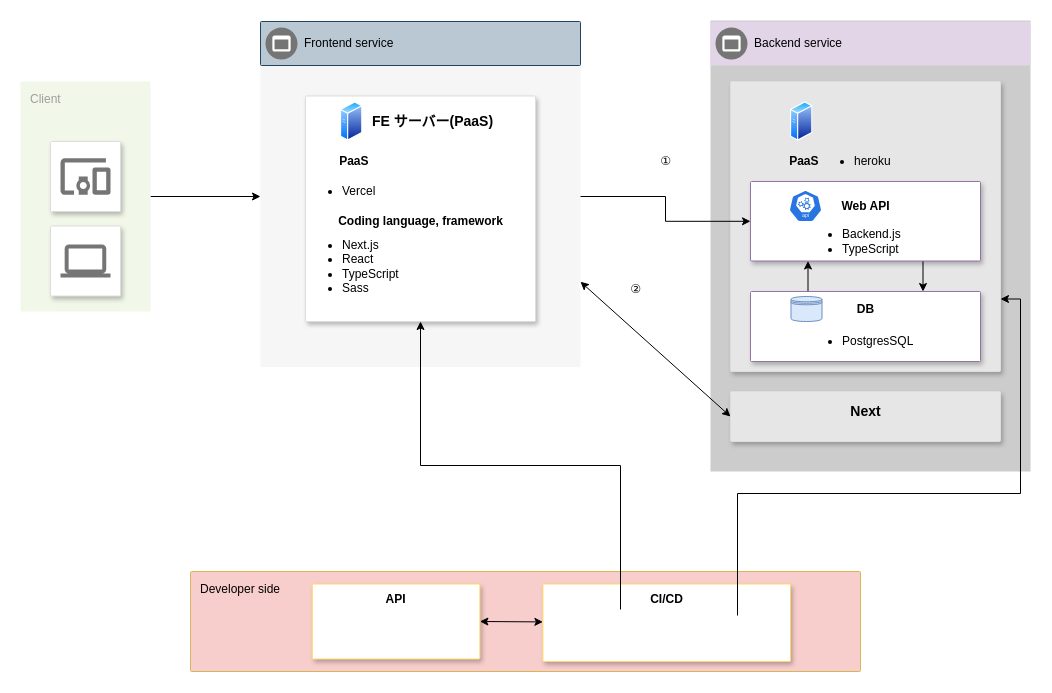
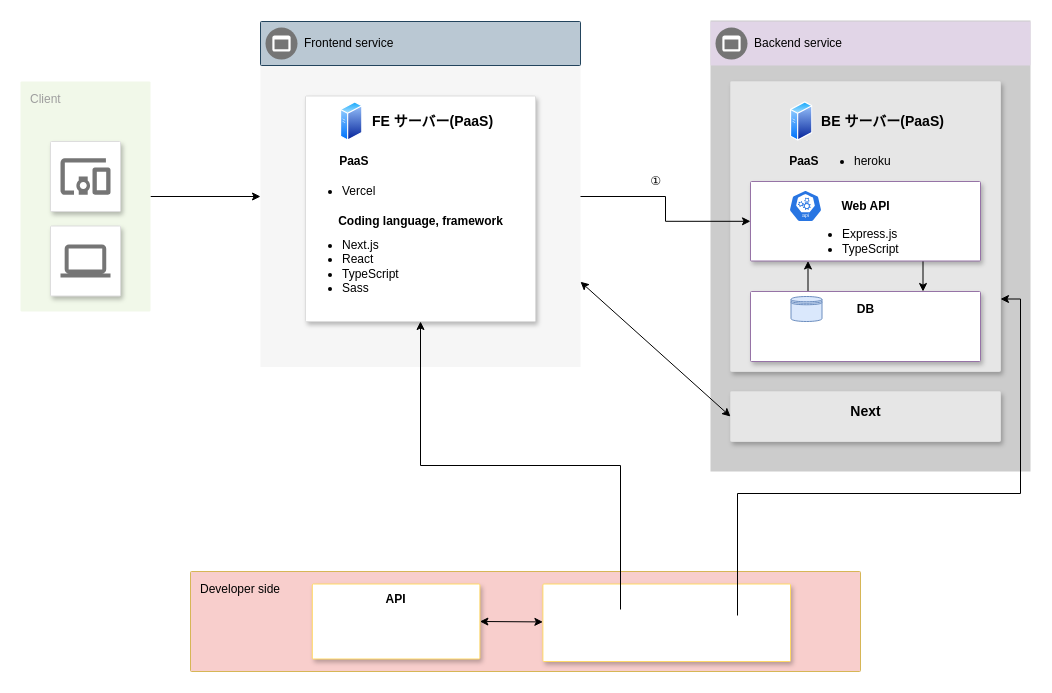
none -> (883, 122)
(666, 162) -> (656, 182)
(835, 242) -> (835, 242)
(636, 289) -> none
(866, 342) -> none
(667, 600) -> none
